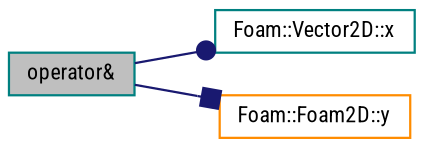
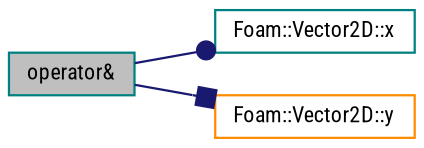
(315, 117) -> (315, 117)
